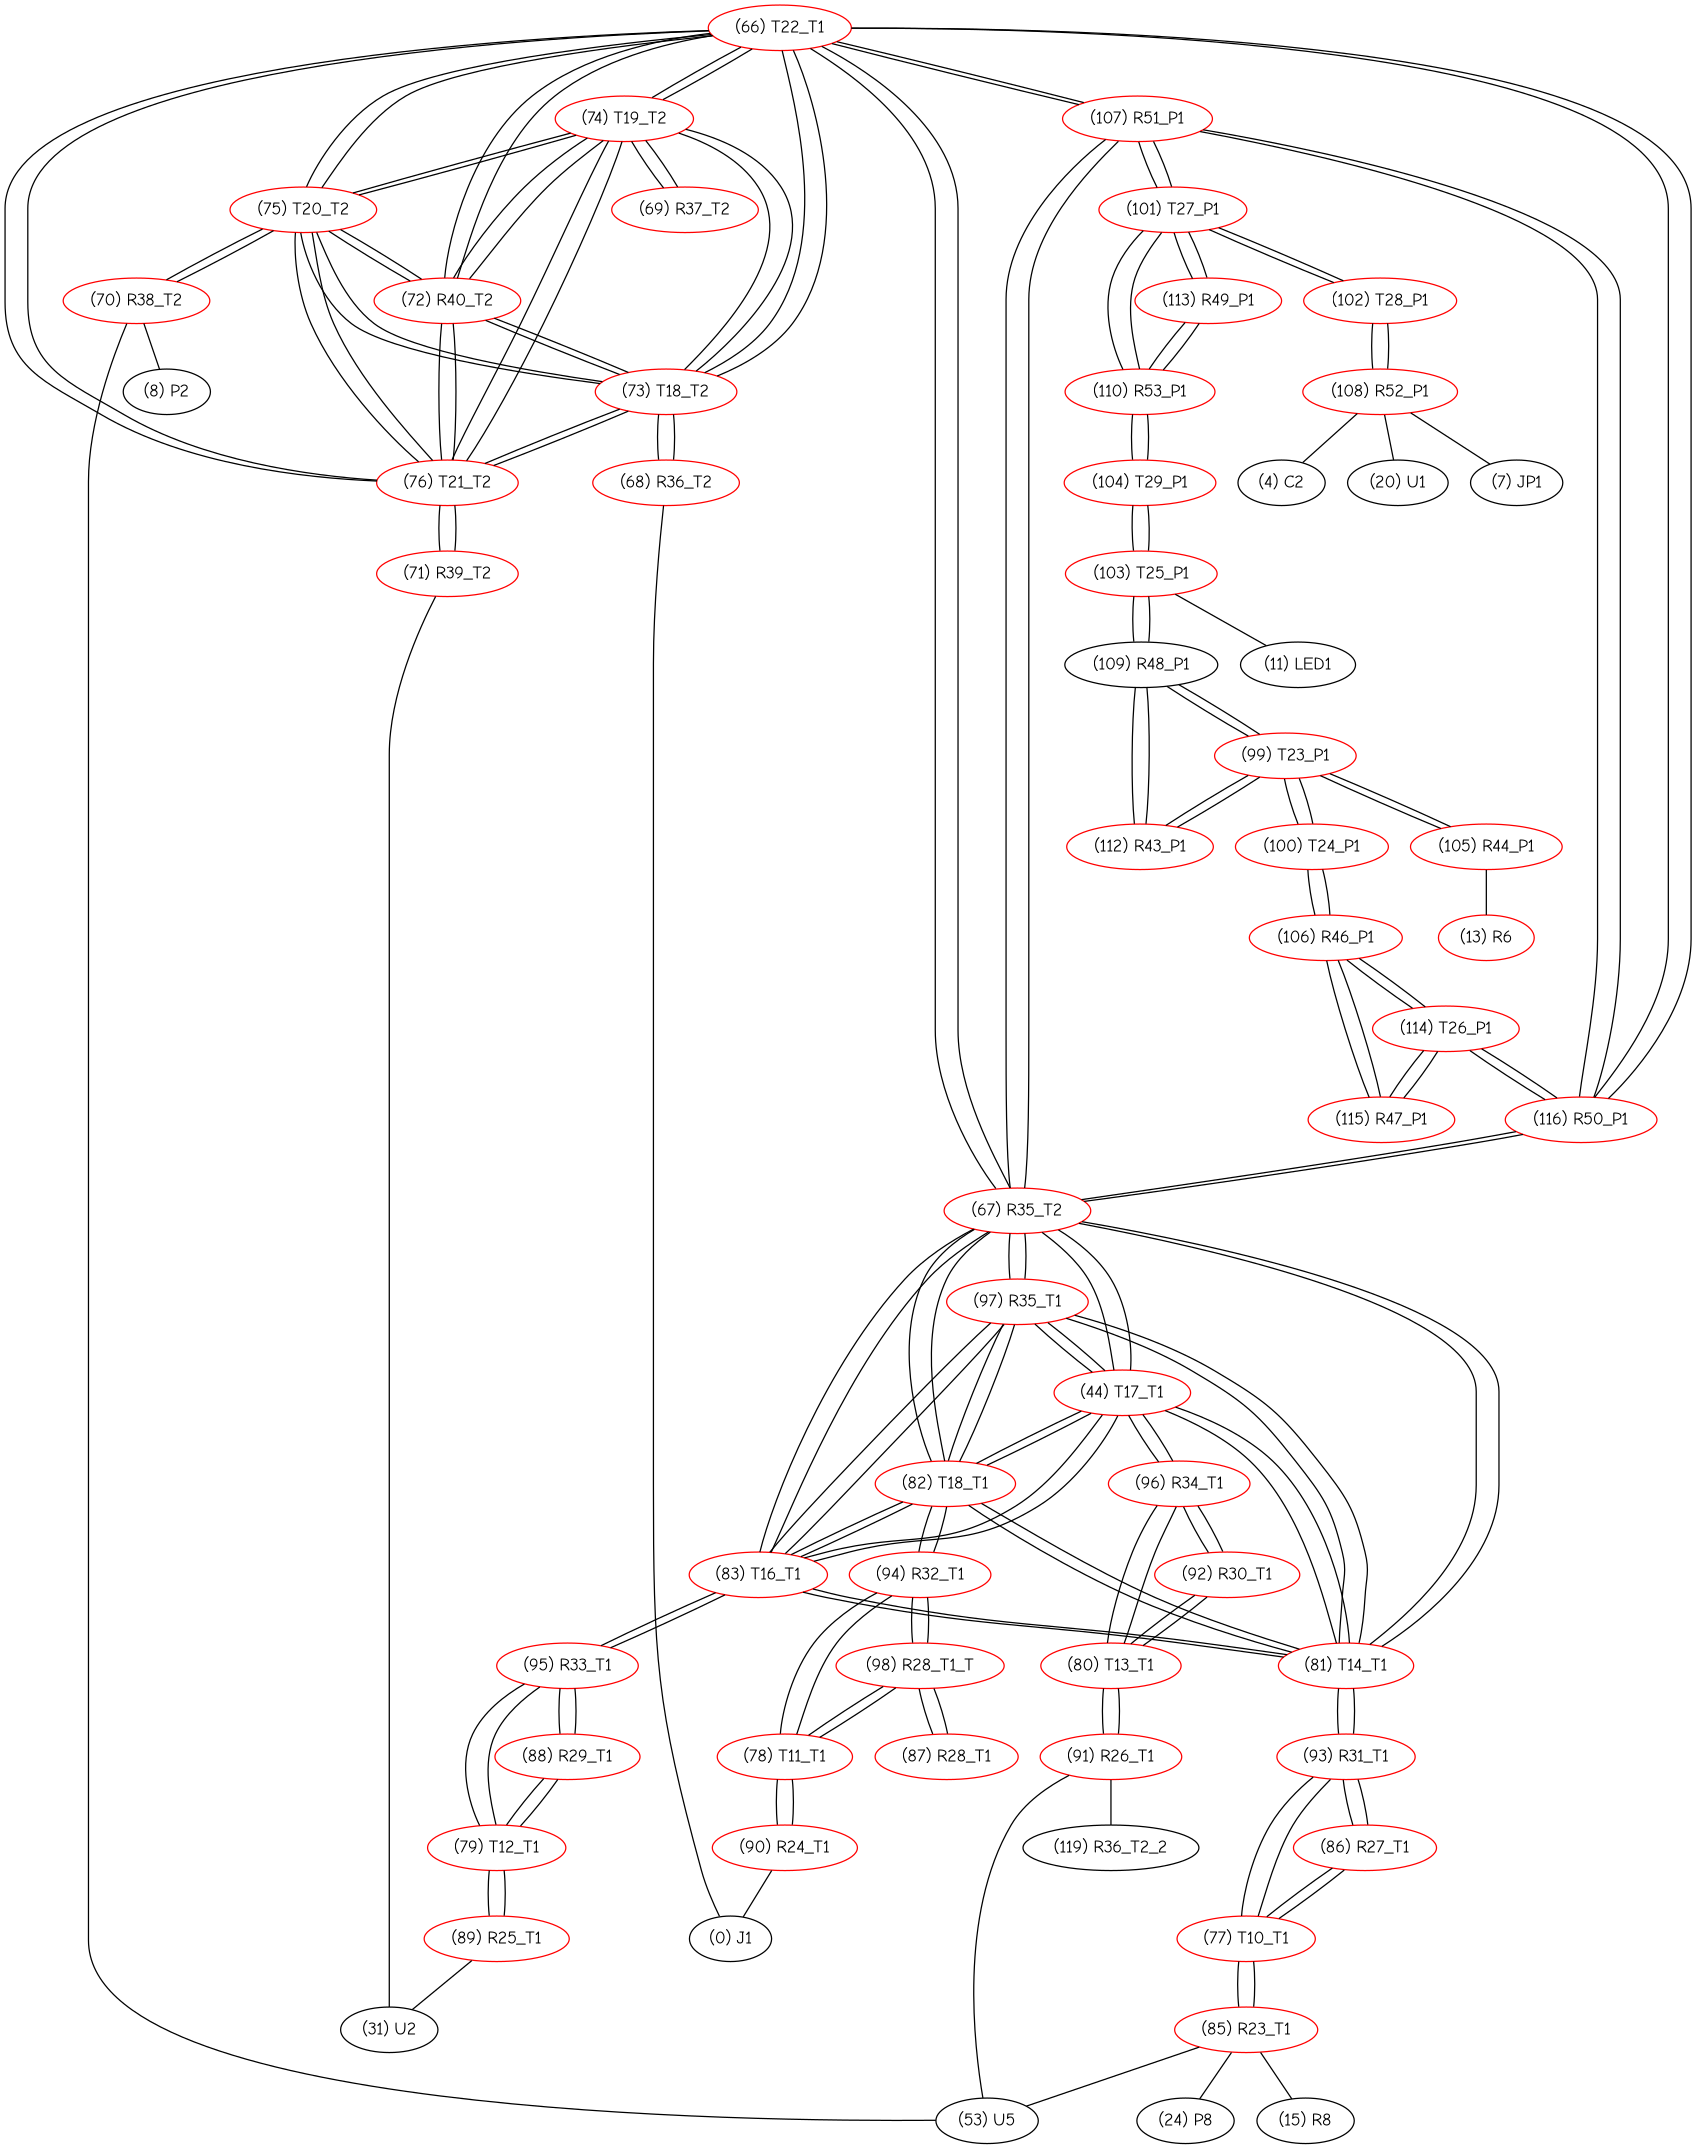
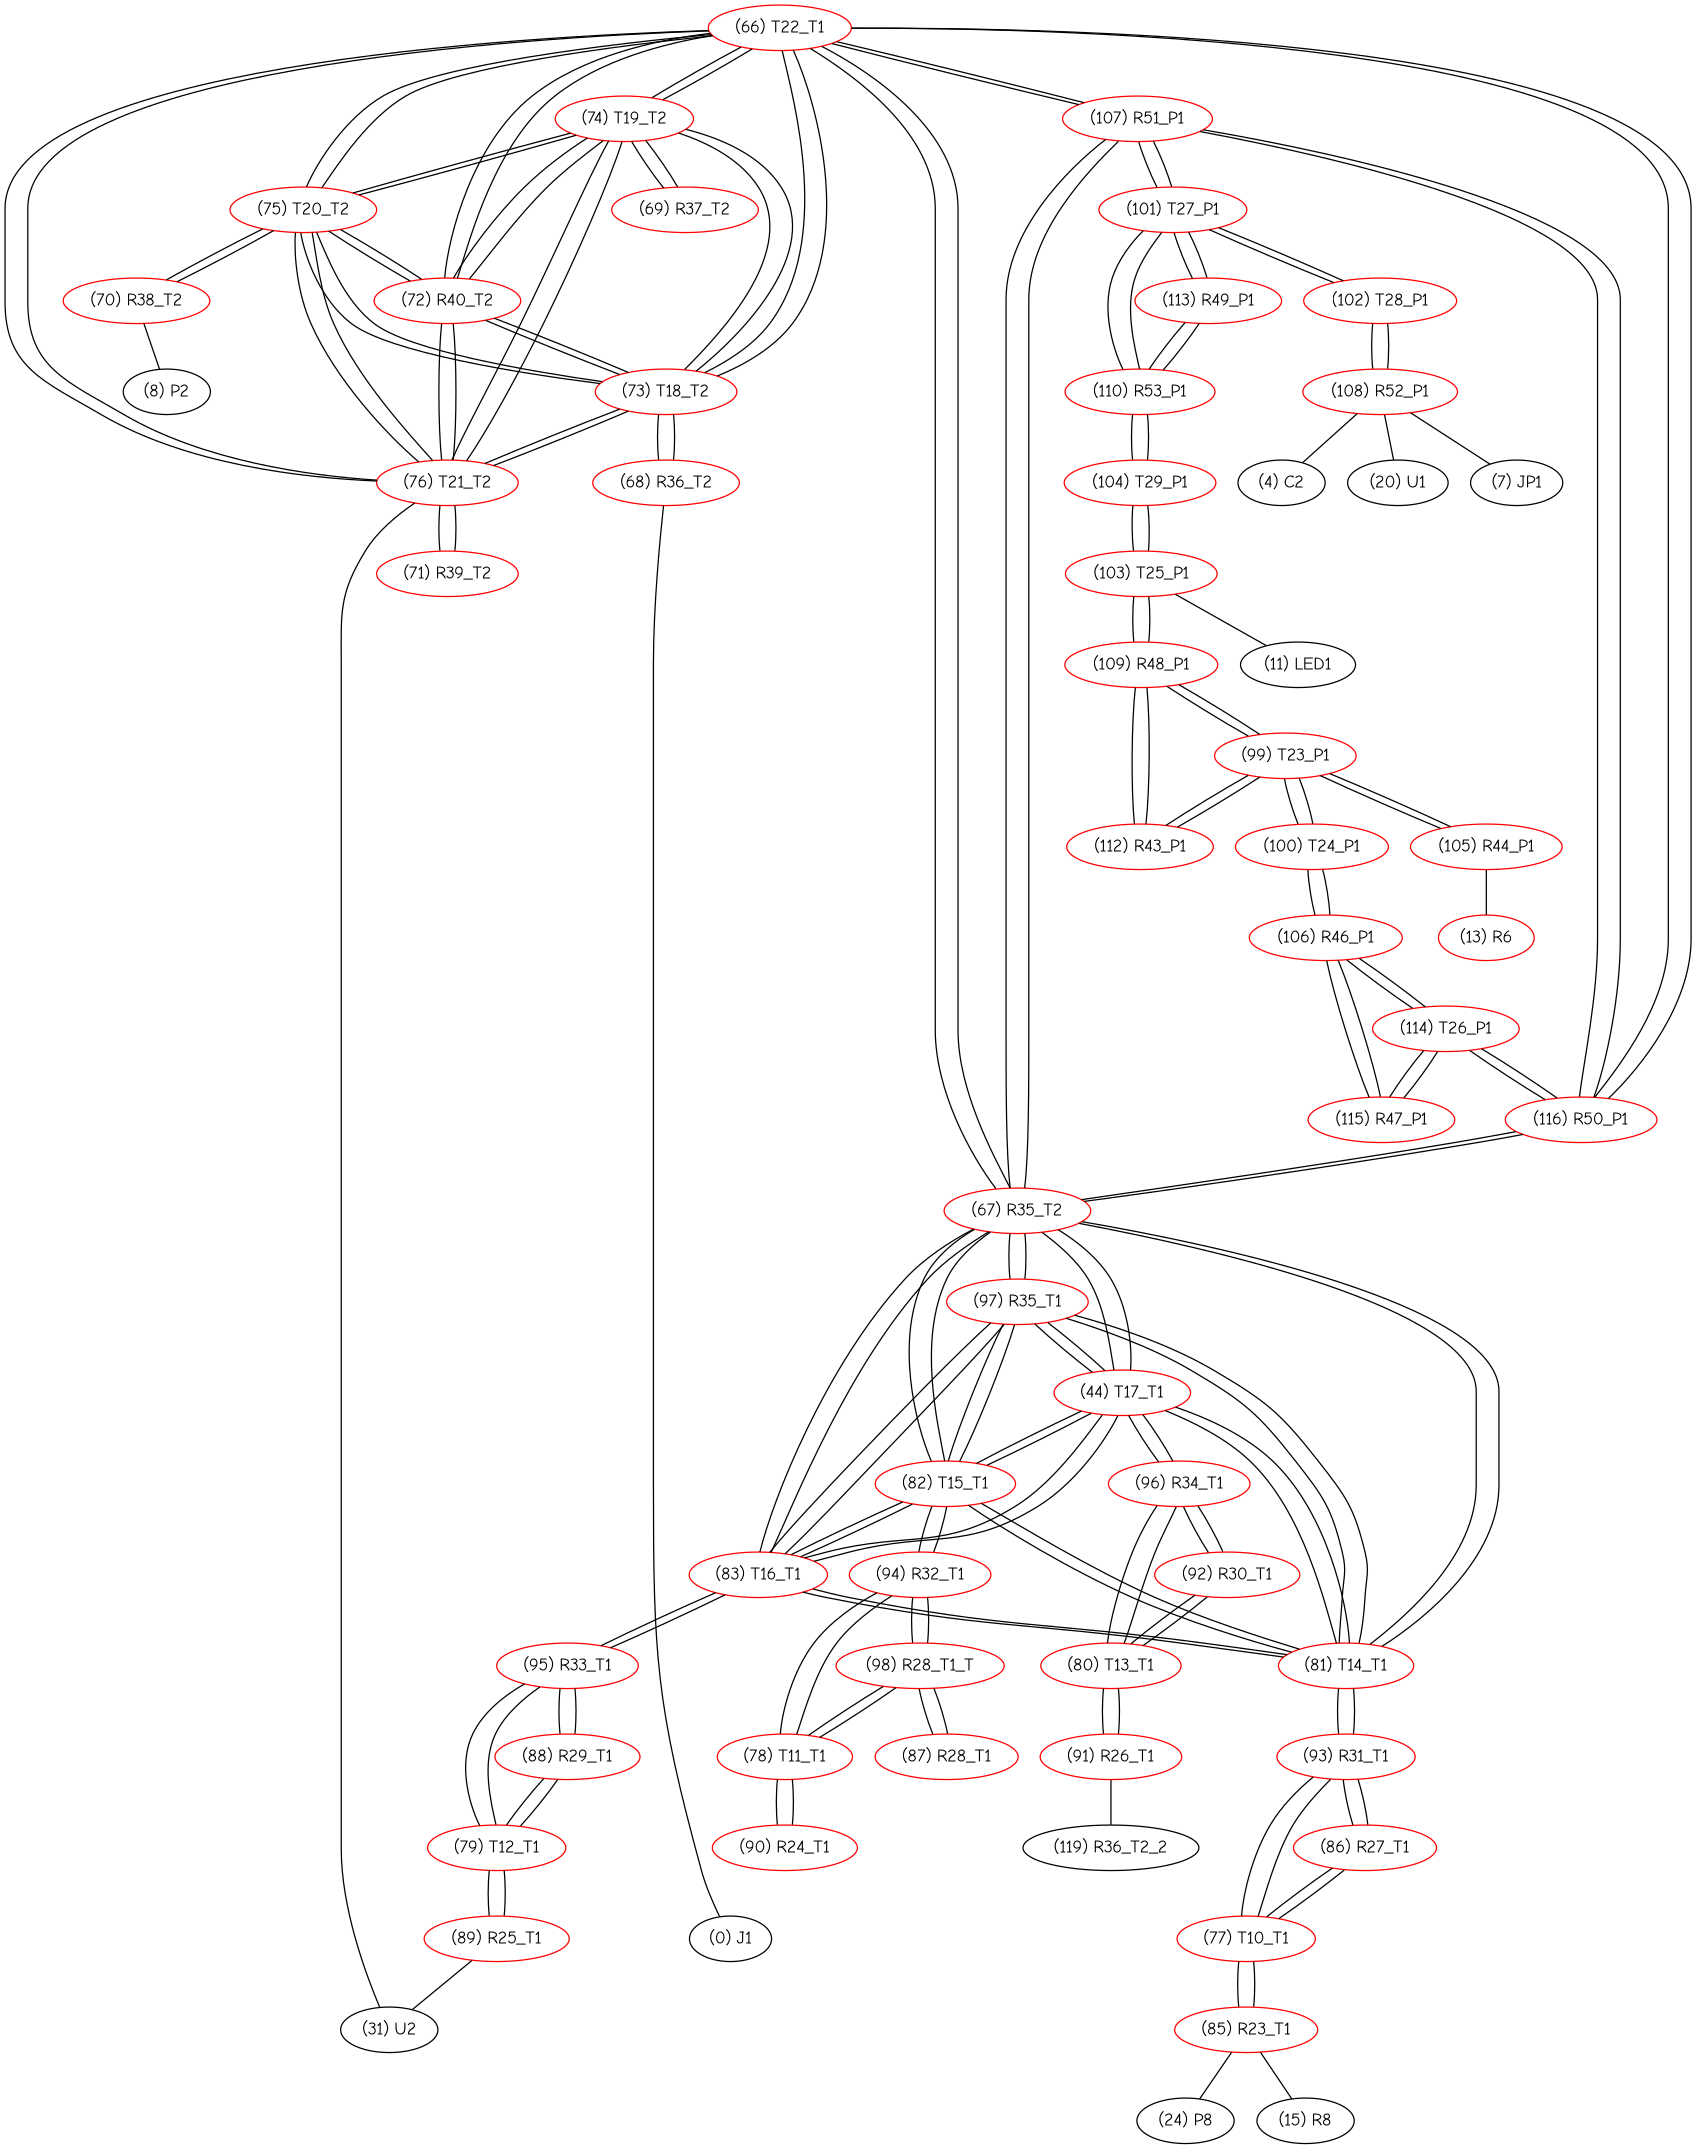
(1141, 665) -> (1141, 665)
(389, 1298) -> (341, 1245)
(945, 1484) -> (945, 1484)
(757, 1894) -> none
(987, 2121) -> none
